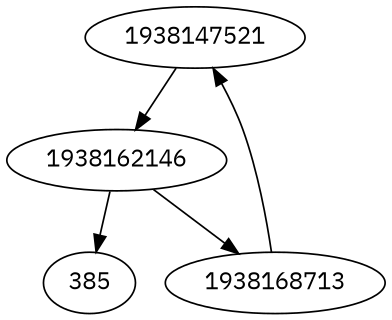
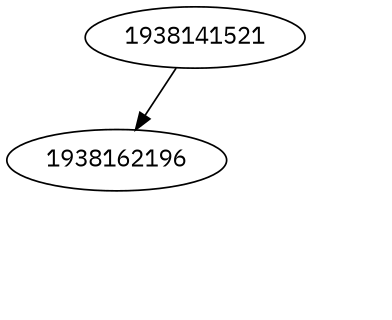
(195, 37) -> (195, 37)
(117, 160) -> (117, 160)
(89, 283) -> none
(275, 283) -> none
